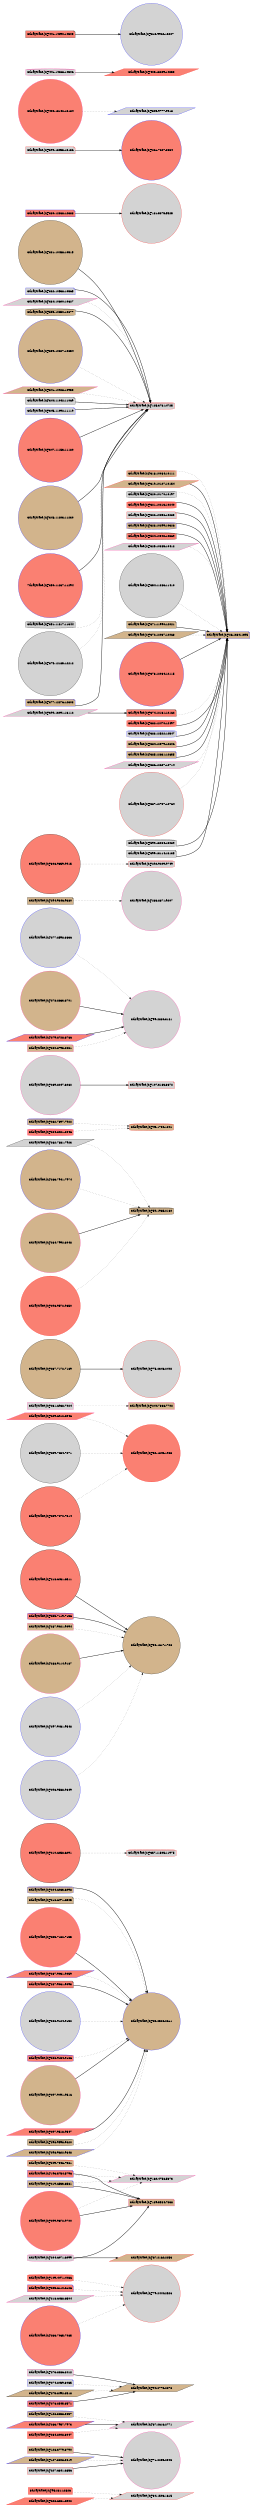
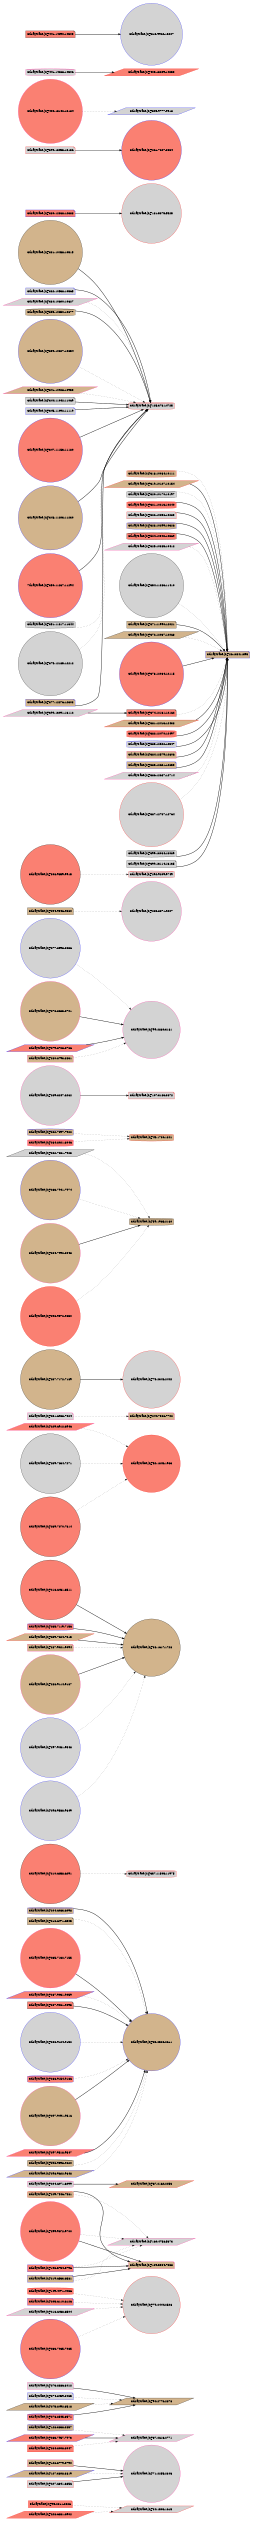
none -> (152, 724)
none -> (50, 1637)
(116, 2241) -> (101, 2224)
